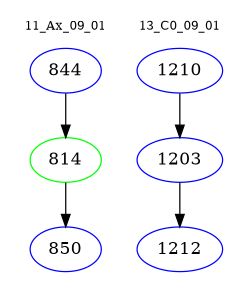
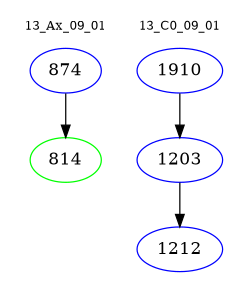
(66, 27) -> (66, 27)
(66, 71) -> (66, 71)
(180, 71) -> (180, 71)
(66, 249) -> none
